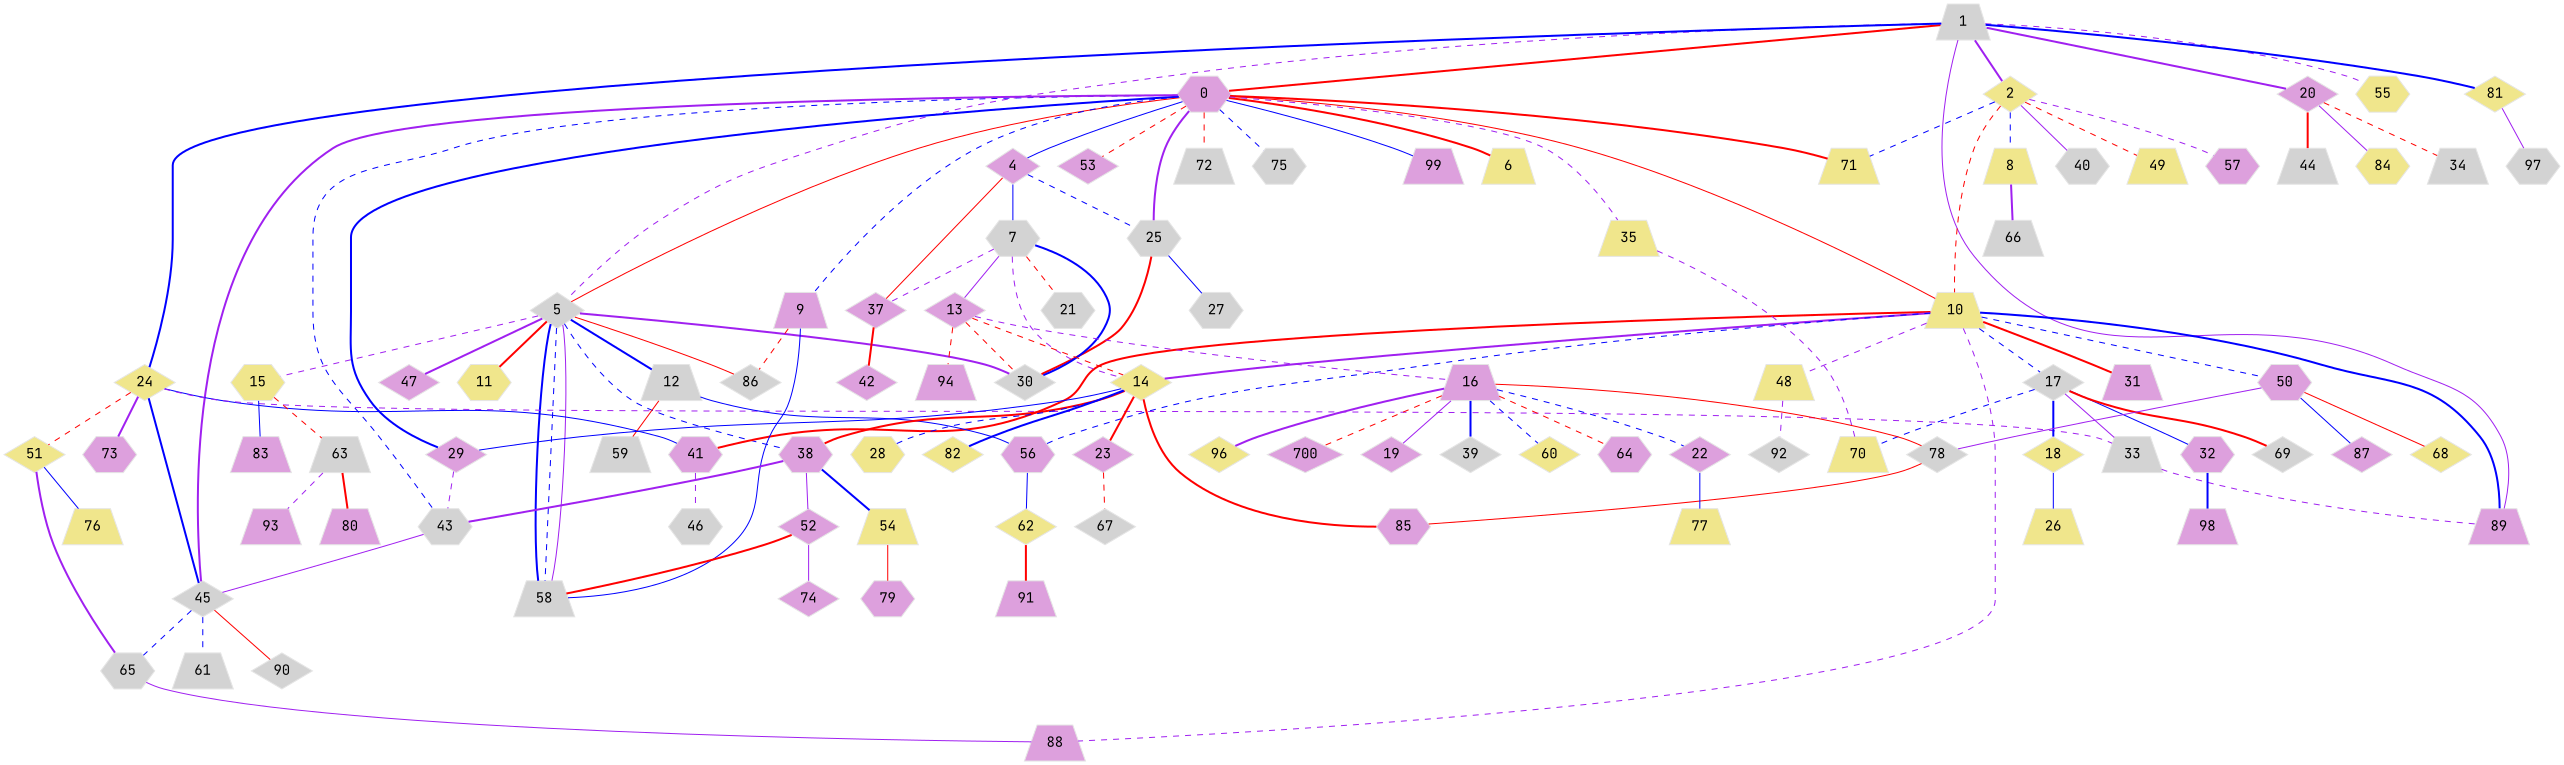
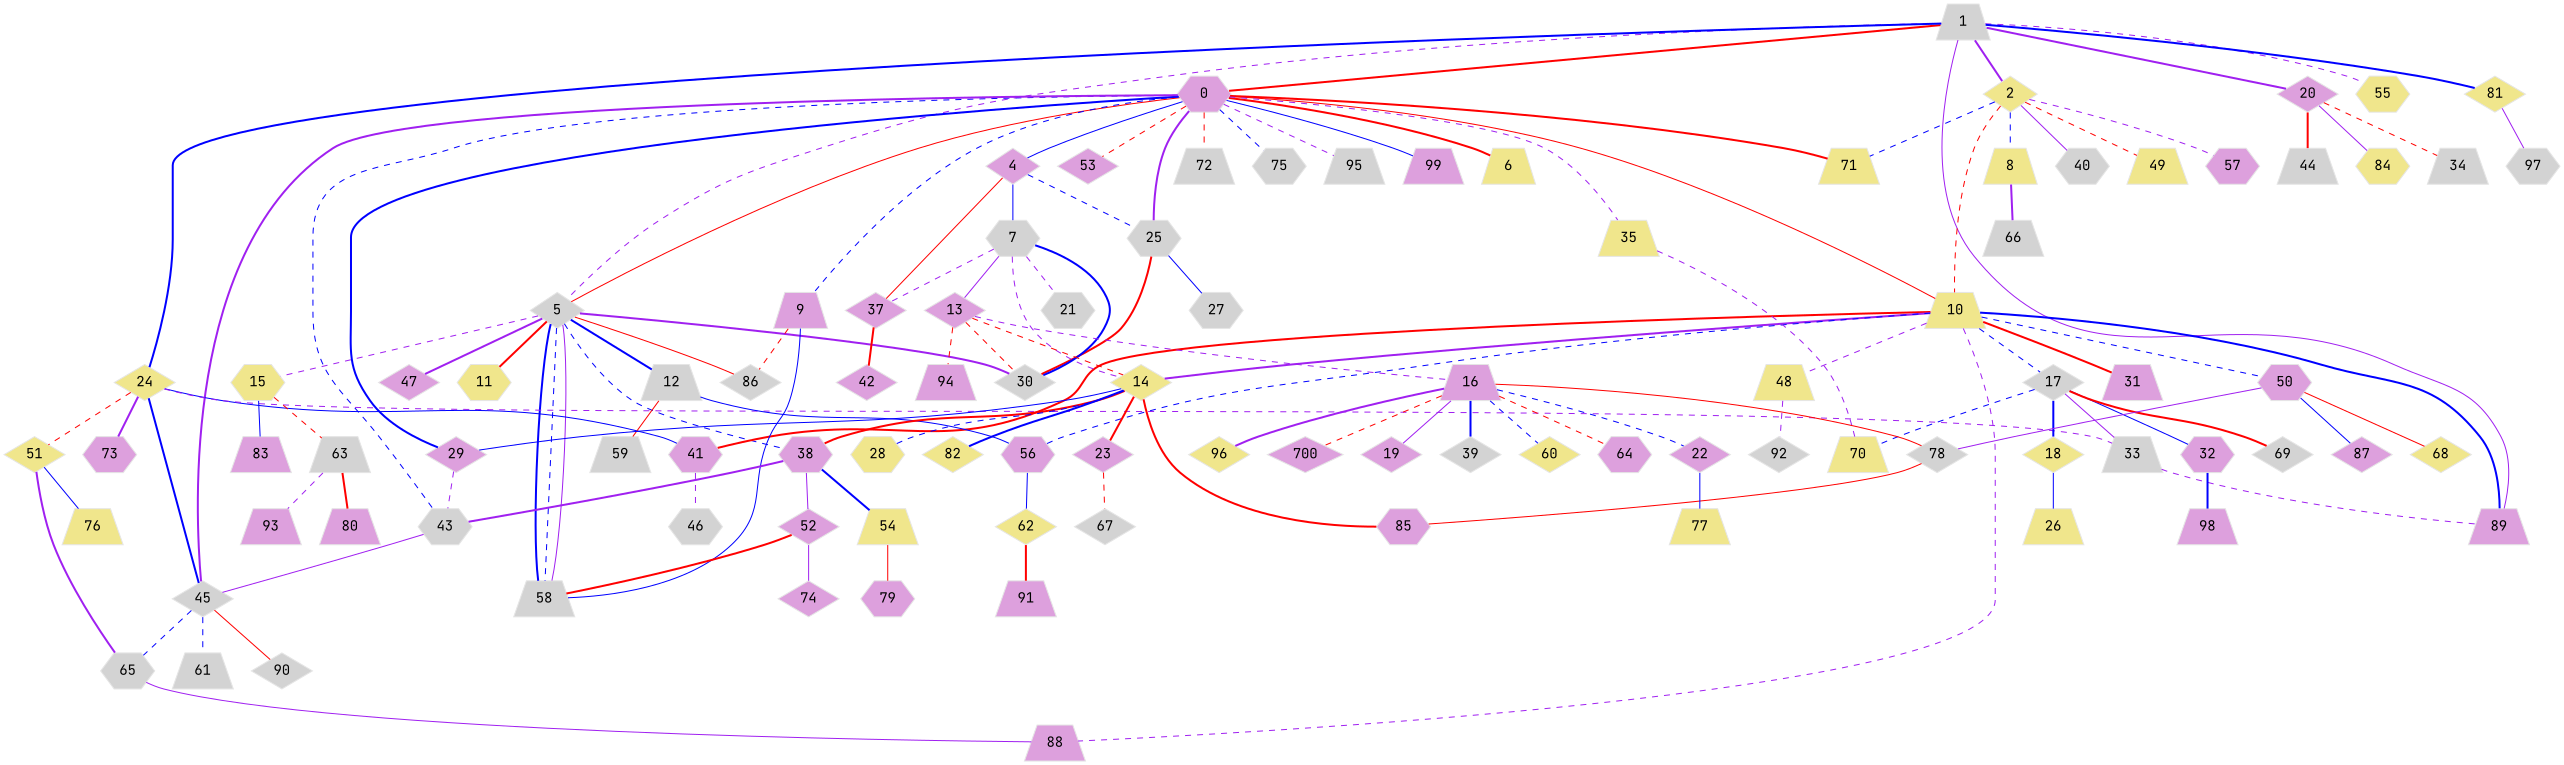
none -> (1354, 166)
(1041, 274) -> (1041, 274)
